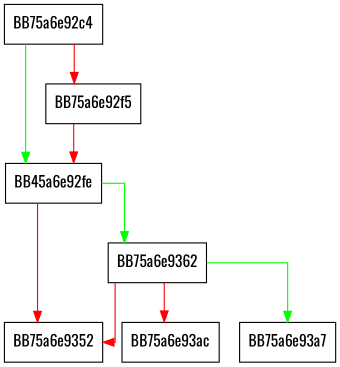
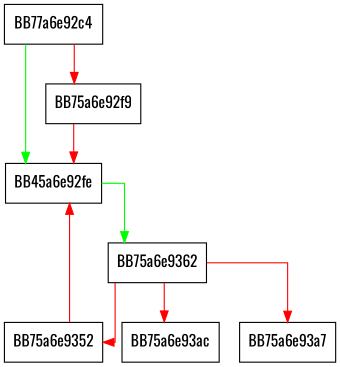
(54, 24) -> (54, 24)
(93, 104) -> (93, 104)
(38, 257) -> (70, 268)
(271, 263) -> (271, 263)
